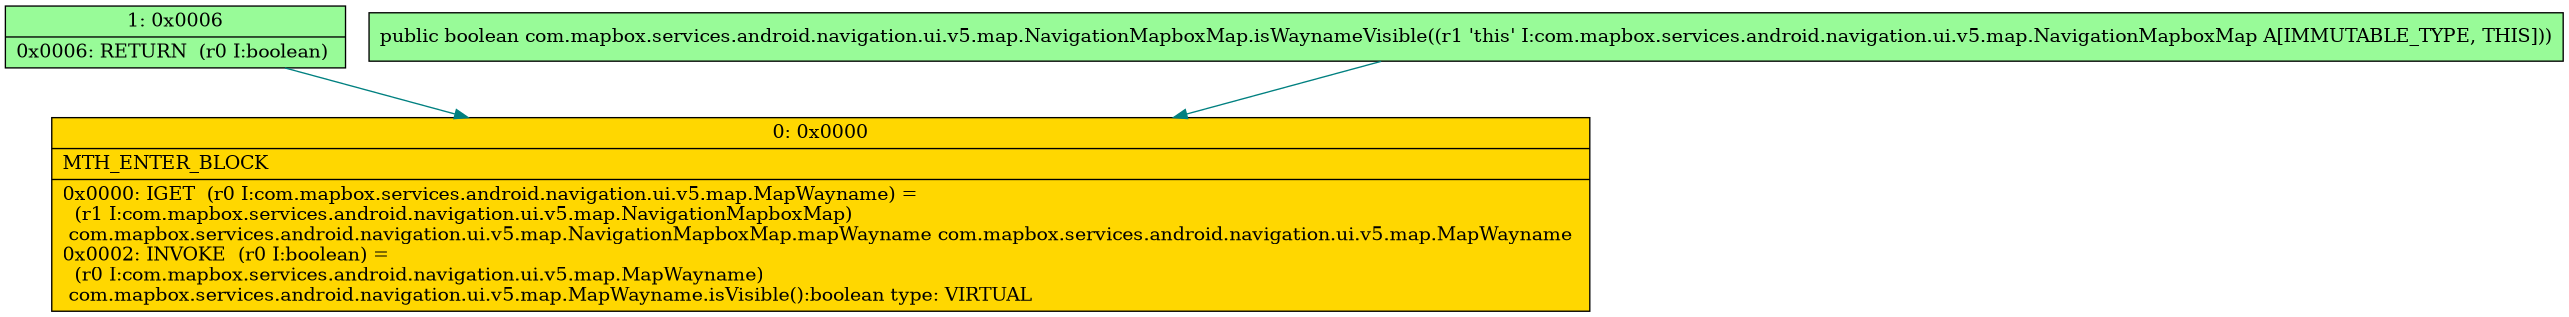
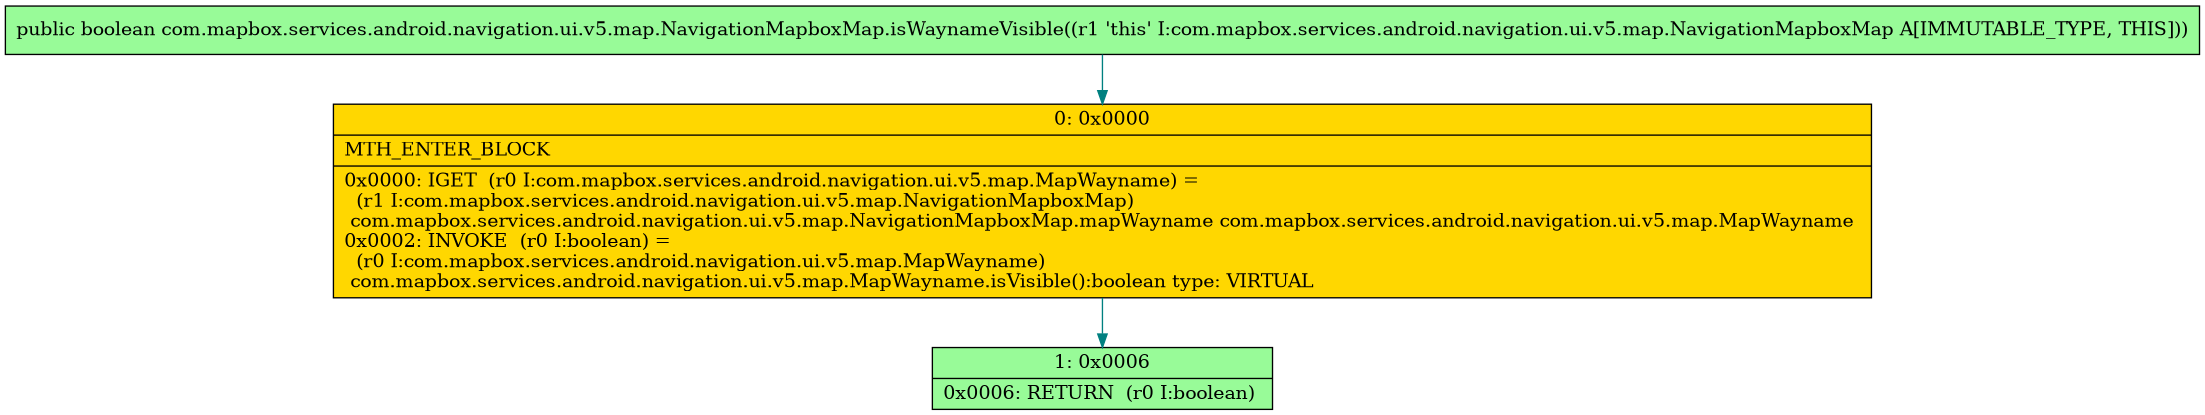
(370, 91) -> (1102, 316)
